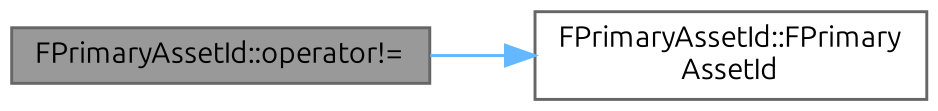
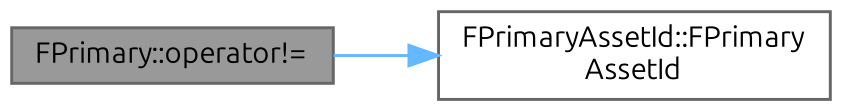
(221, 56) -> (172, 56)
